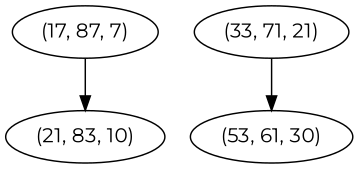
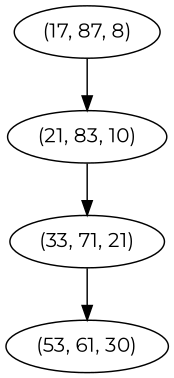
(85, 32) -> (87, 32)
none -> (87, 182)
